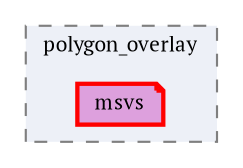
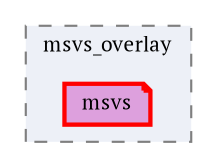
(121, 46) -> (109, 46)
